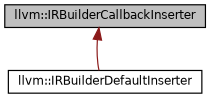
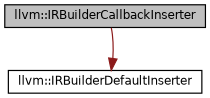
(97, 55) -> (113, 43)
